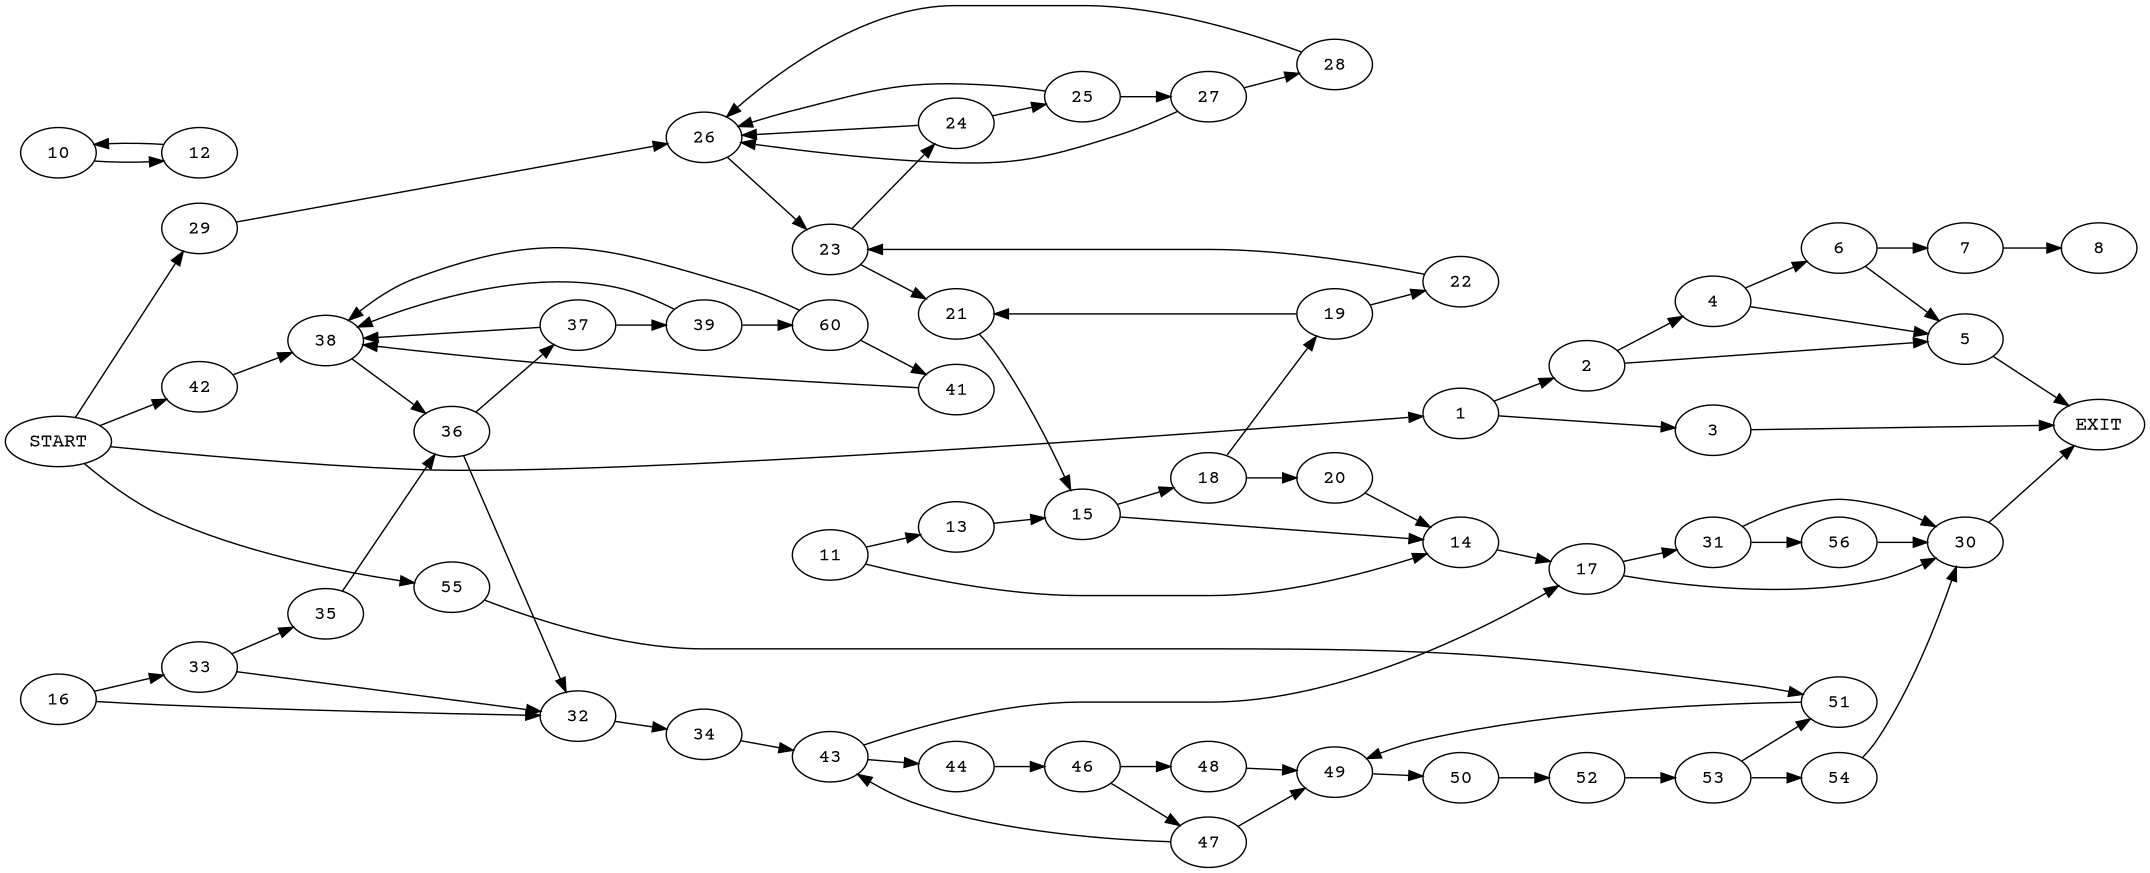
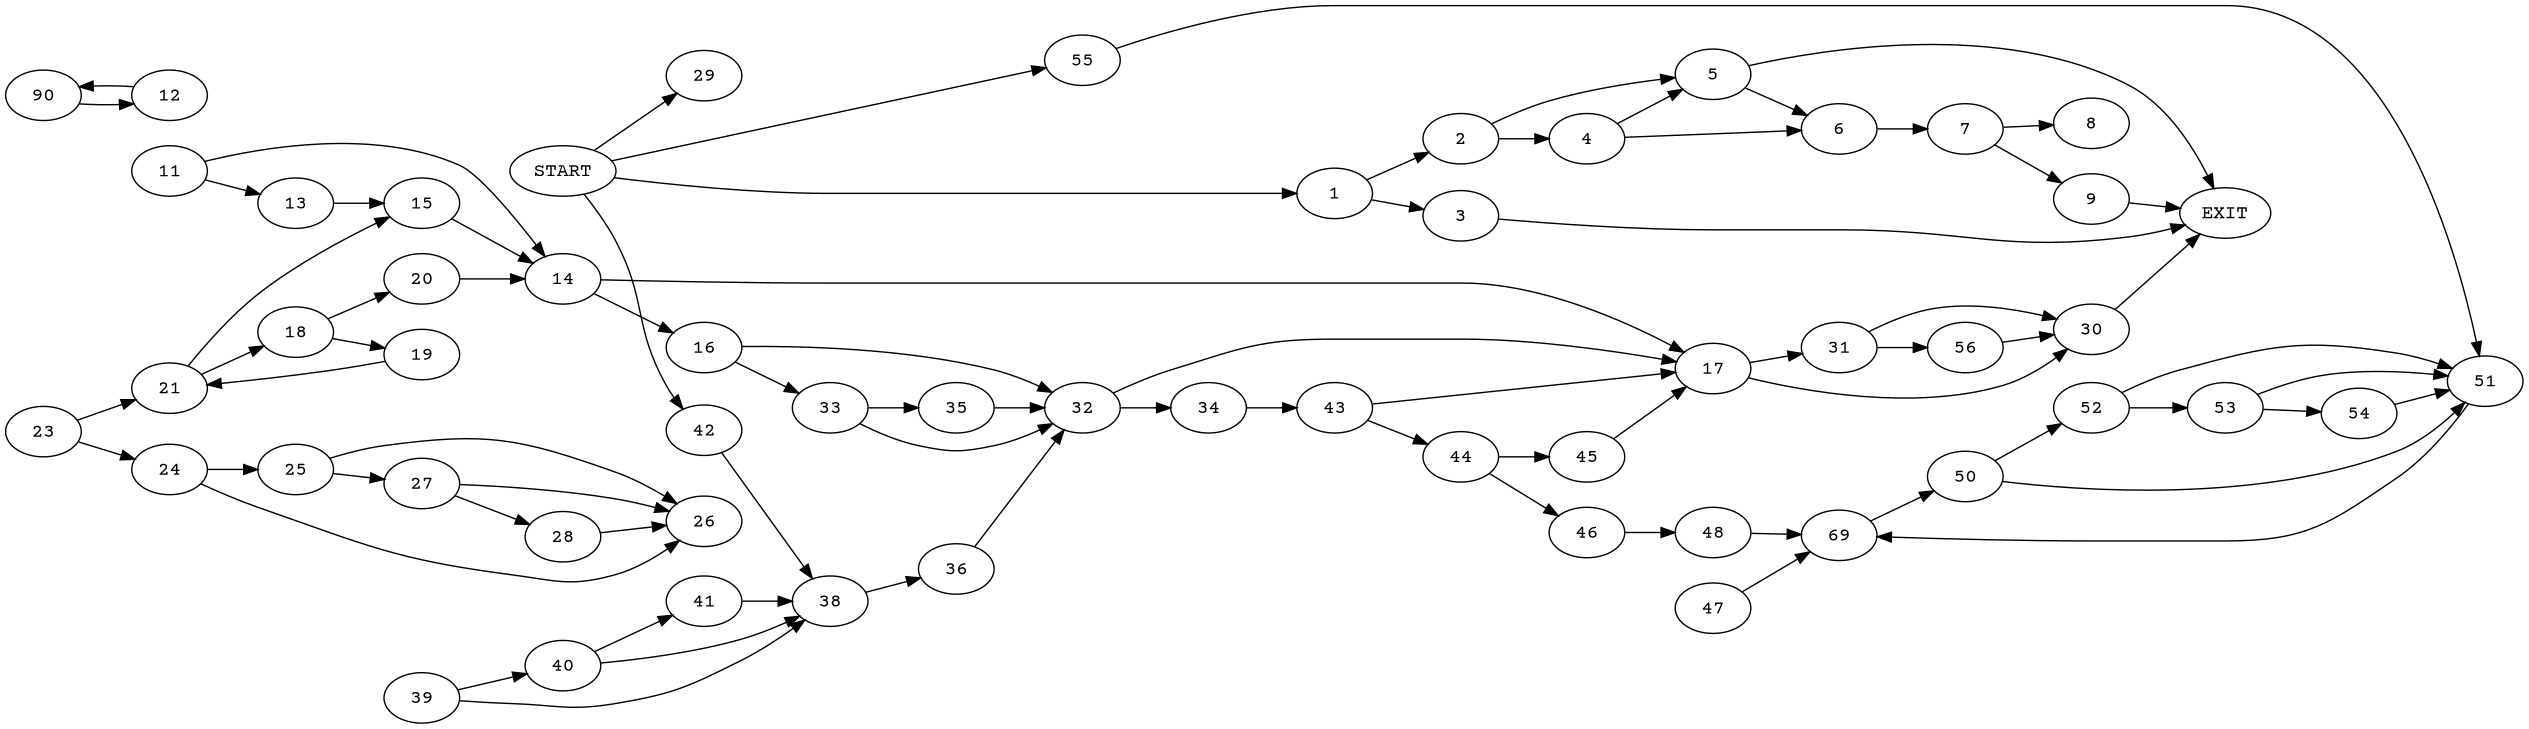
(58, 153) -> (43, 95)
(445, 184) -> none
(762, 188) -> none
none -> (2091, 199)
(1461, 282) -> none
(1896, 289) -> (1770, 99)
none -> (627, 310)
(578, 325) -> none
(830, 325) -> (563, 666)
none -> (1384, 339)
none -> (2278, 348)
none -> (1587, 457)
none -> (2236, 486)
(1139, 498) -> (226, 363)
(385, 529) -> (1013, 408)
(1914, 673) -> (2415, 399)
(1335, 772) -> (1839, 535)
(1139, 801) -> none
(1017, 827) -> none
